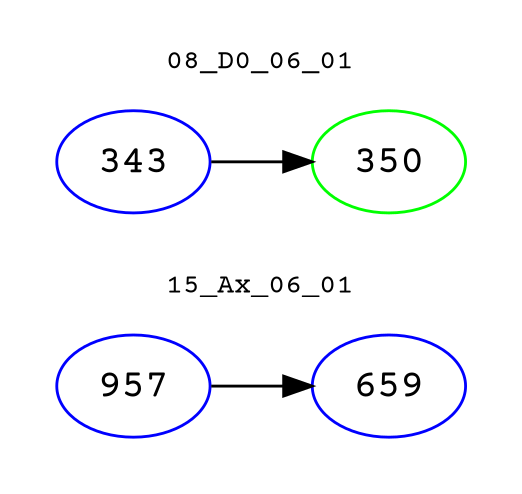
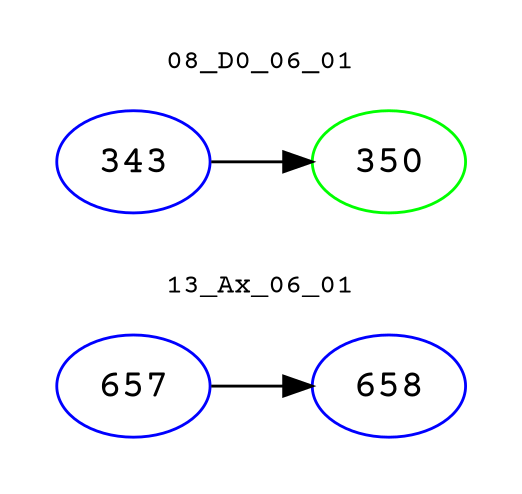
(261, 285) -> (261, 285)
(133, 386) -> (133, 386)
(389, 386) -> (389, 386)
